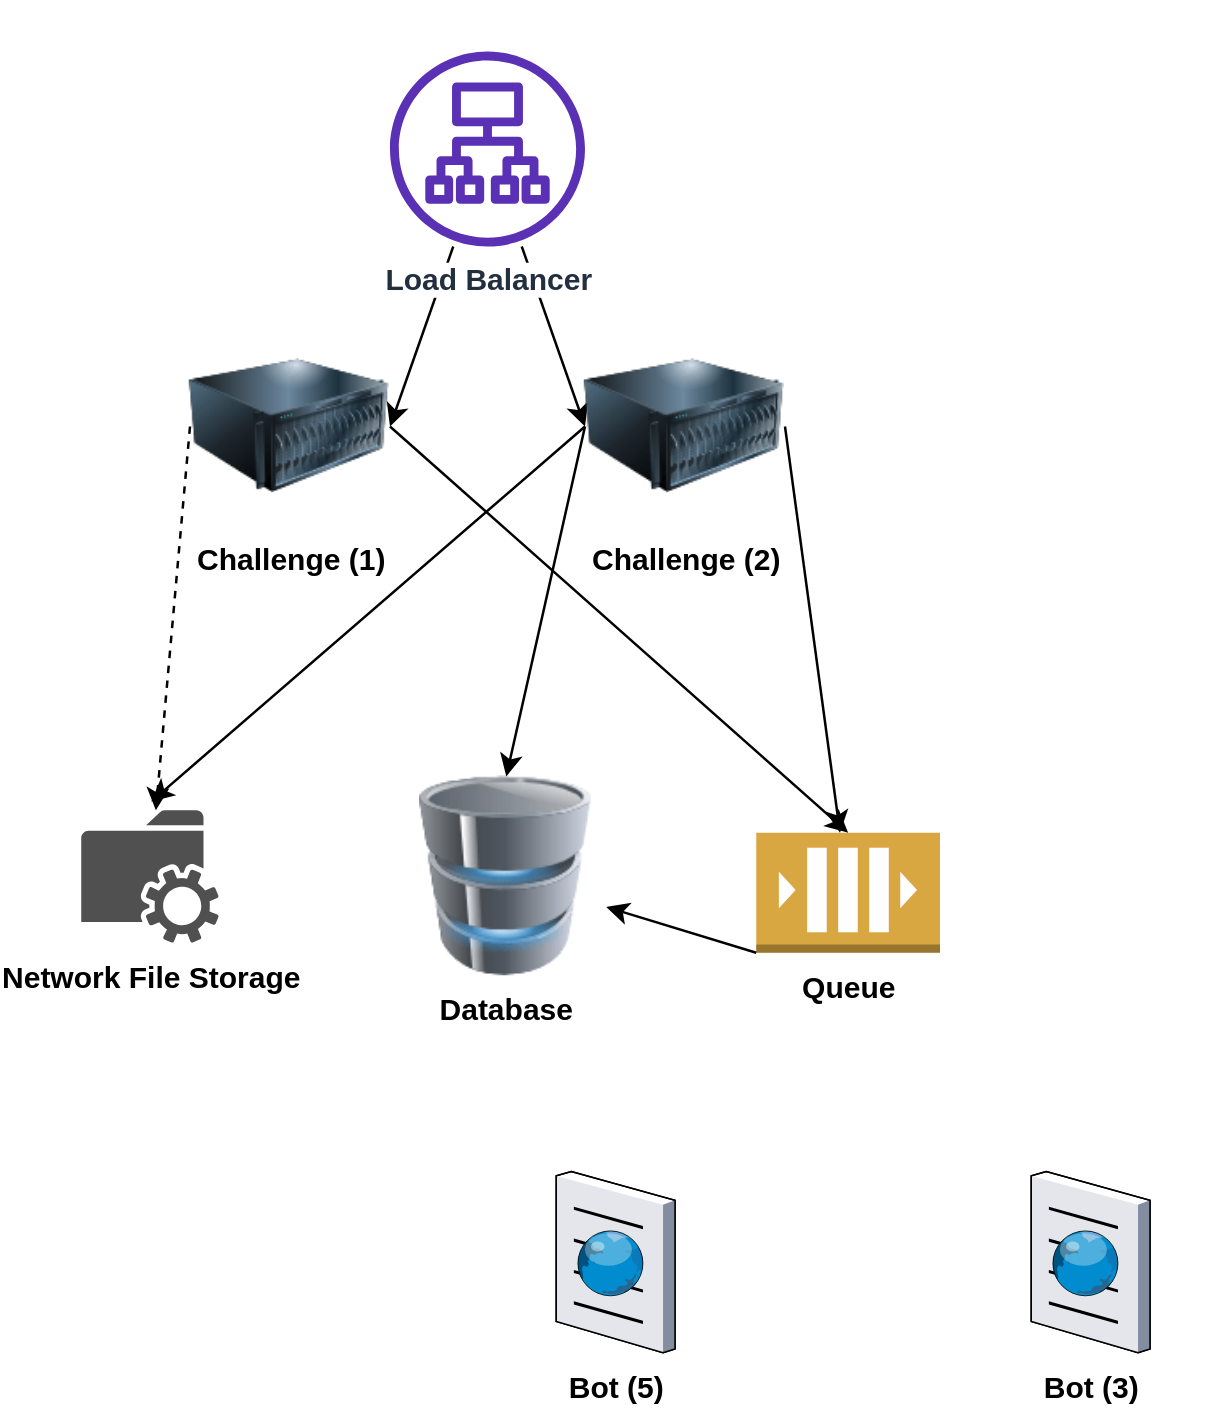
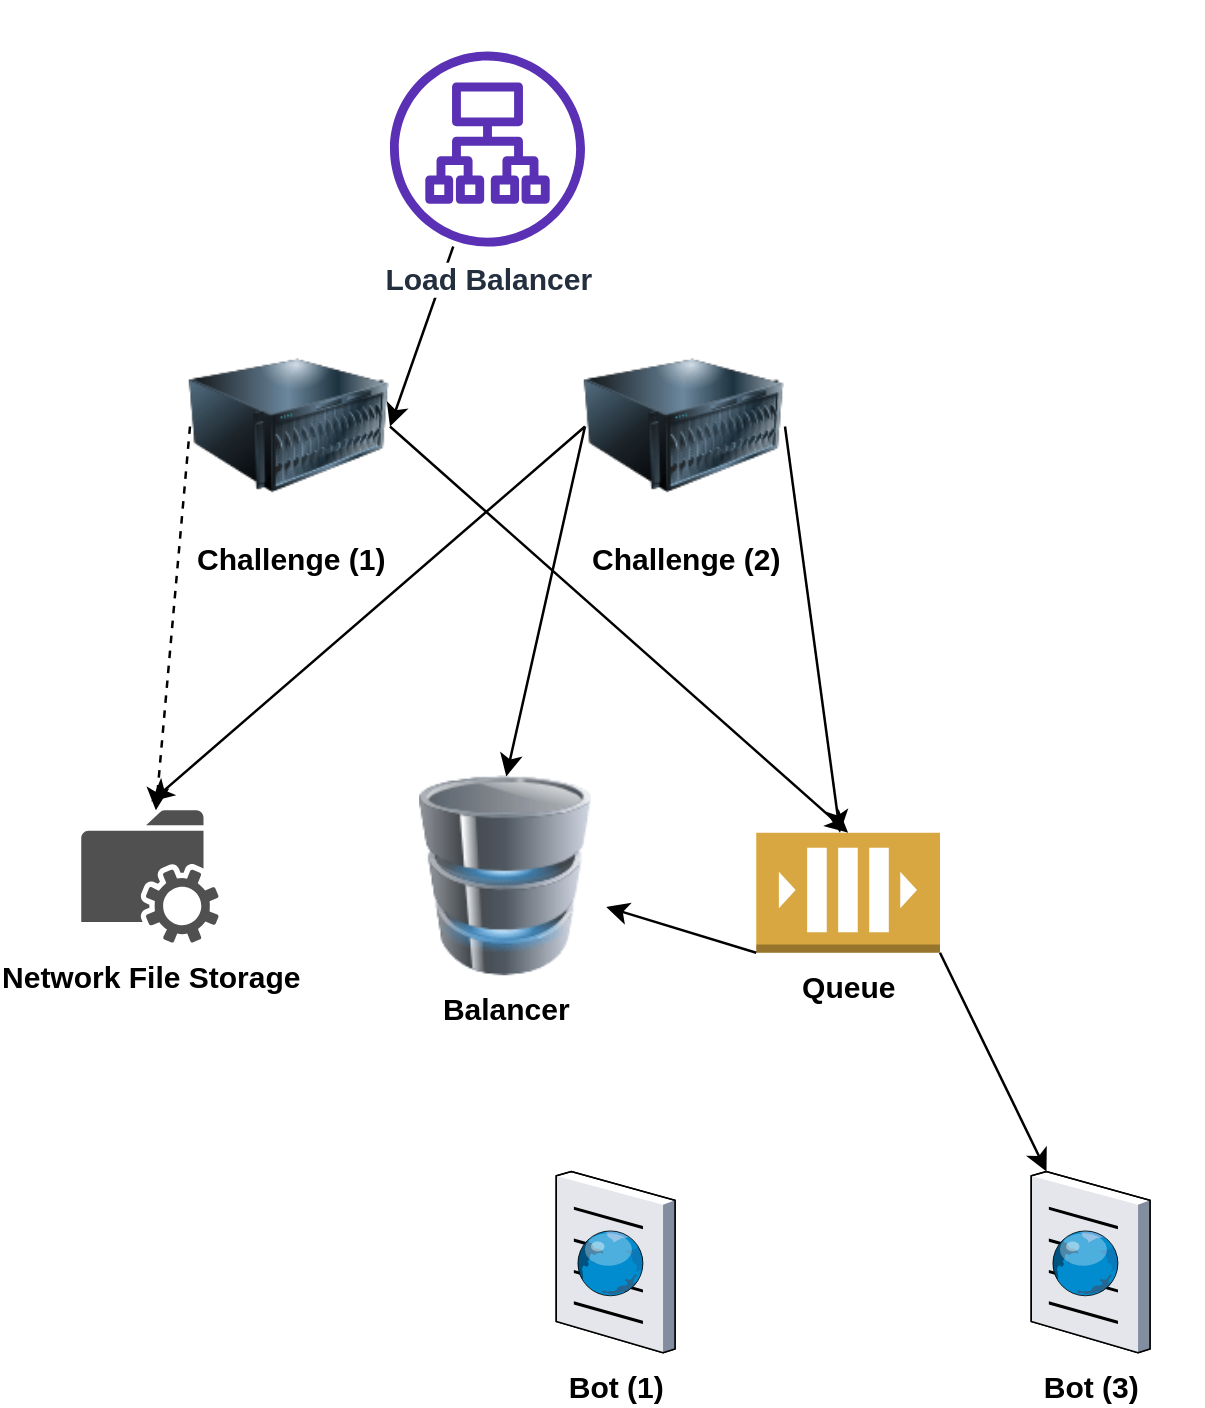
(559, 353) -> none
(508, 1012) -> (508, 1012)
none -> (990, 1054)
(618, 1389) -> (618, 1389)
